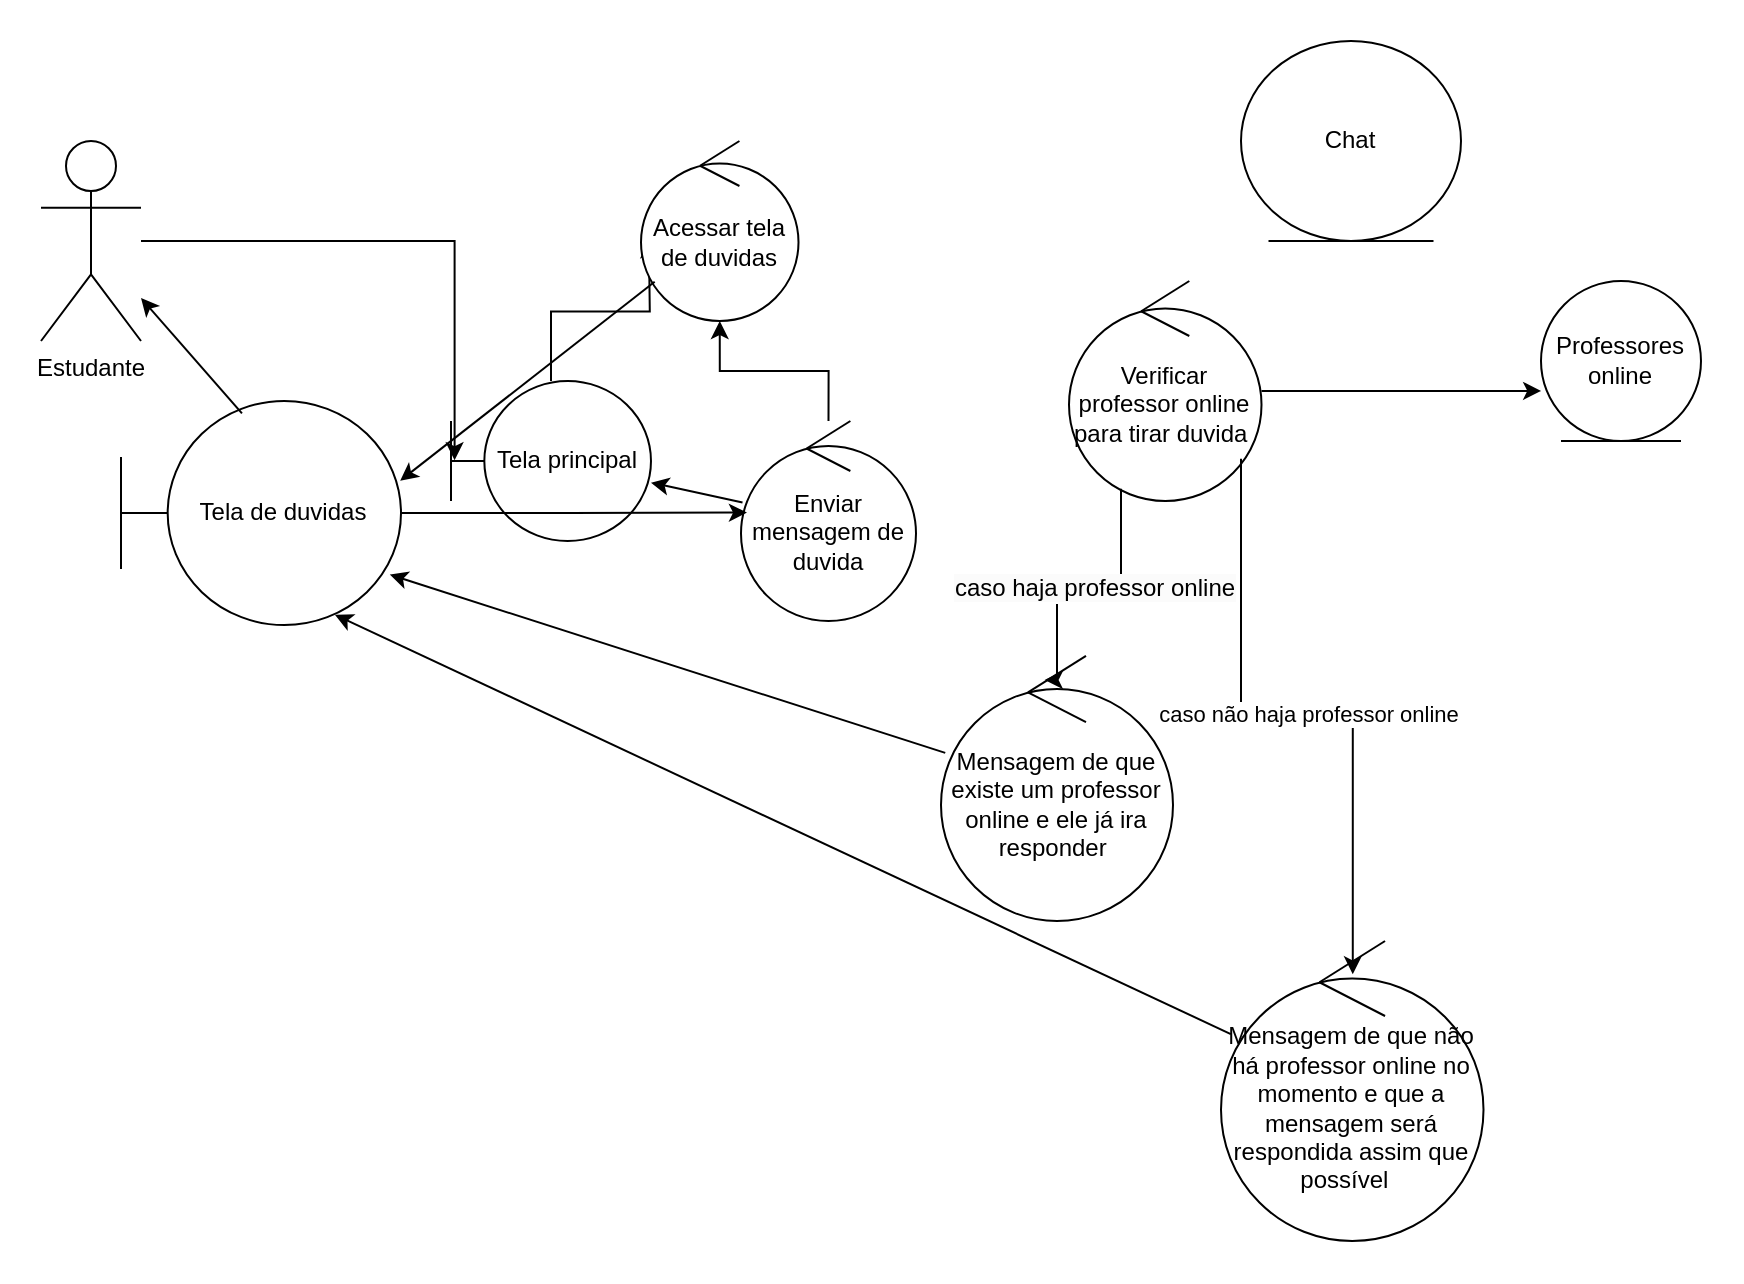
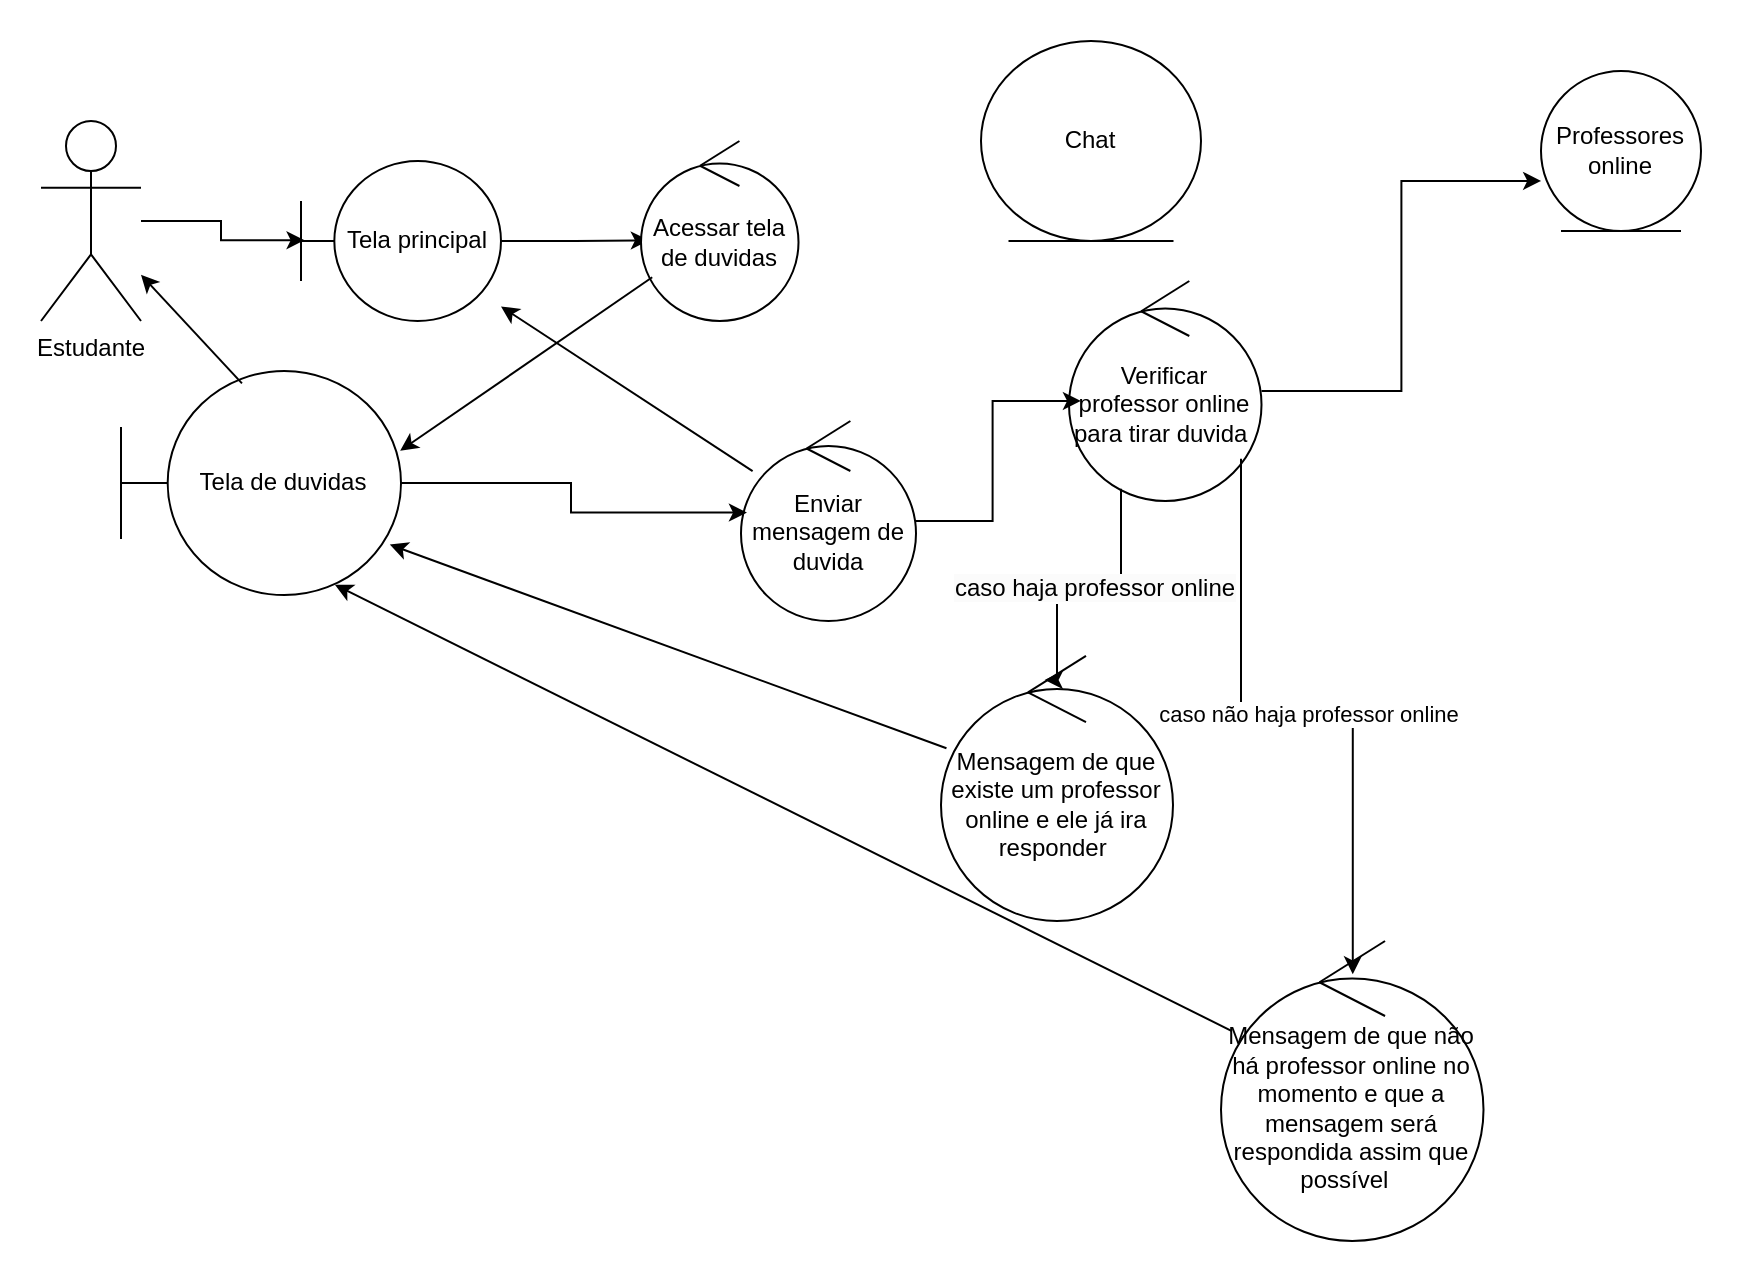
(1351, 141) -> (1091, 141)
(91, 241) -> (91, 221)
(1621, 361) -> (1621, 151)
(781, 371) -> (993, 462)
(551, 461) -> (401, 241)
(261, 513) -> (261, 483)
